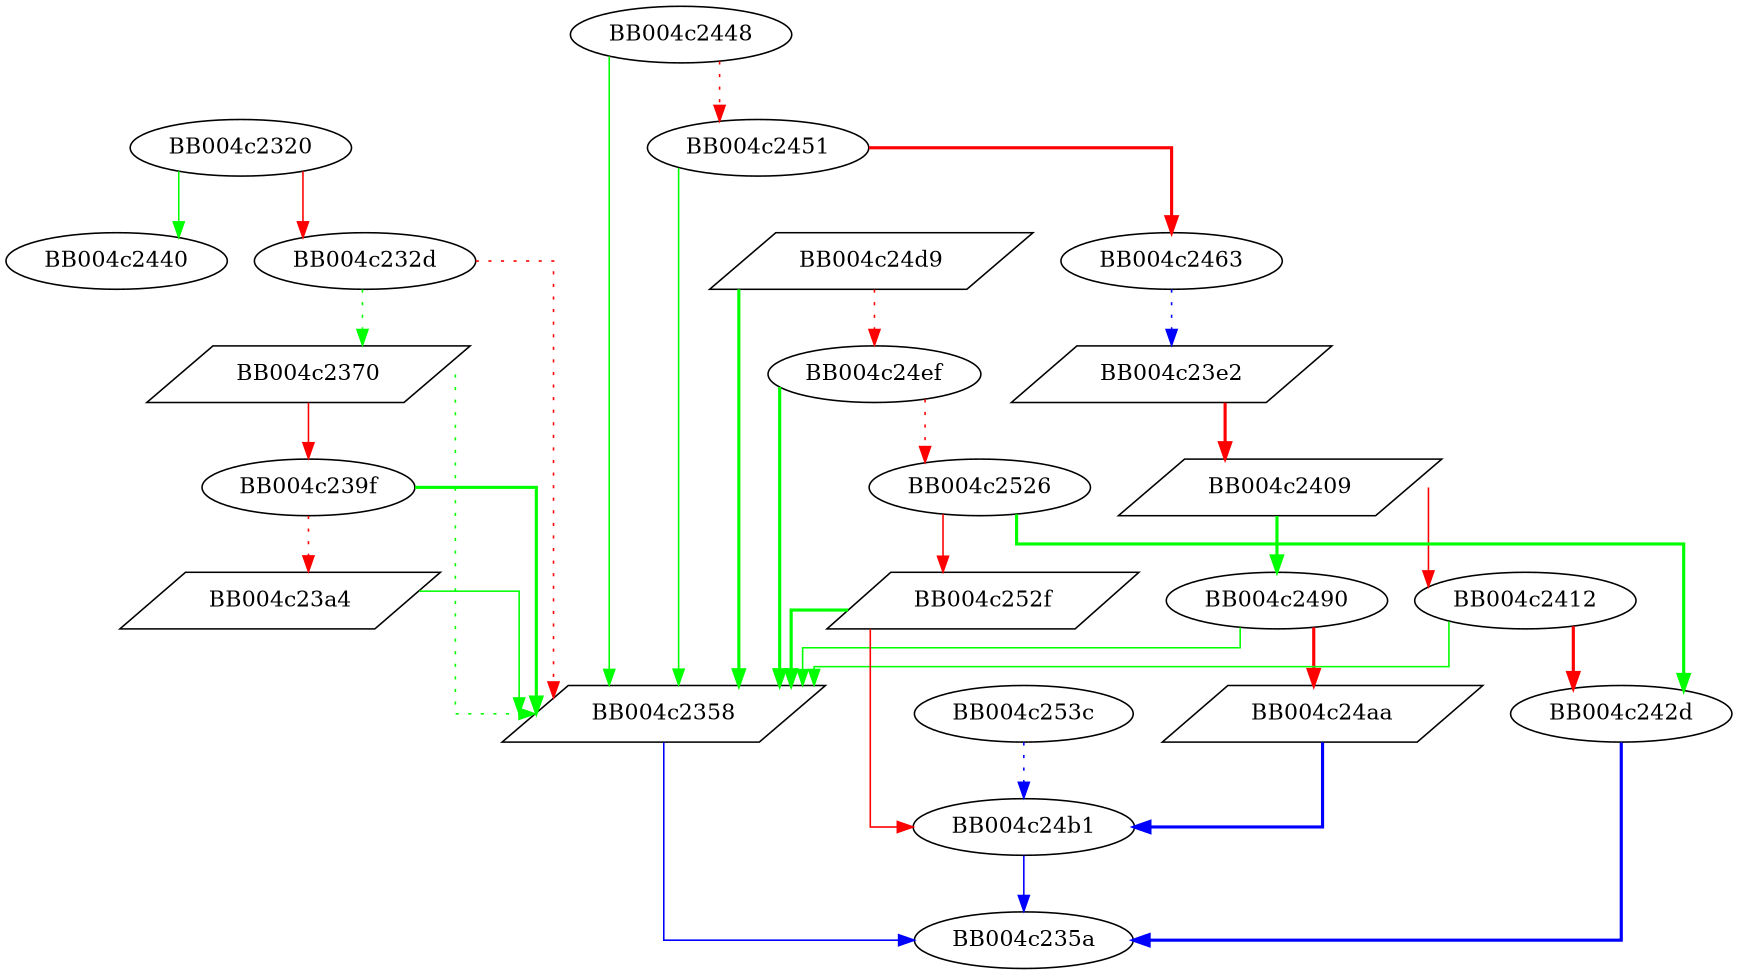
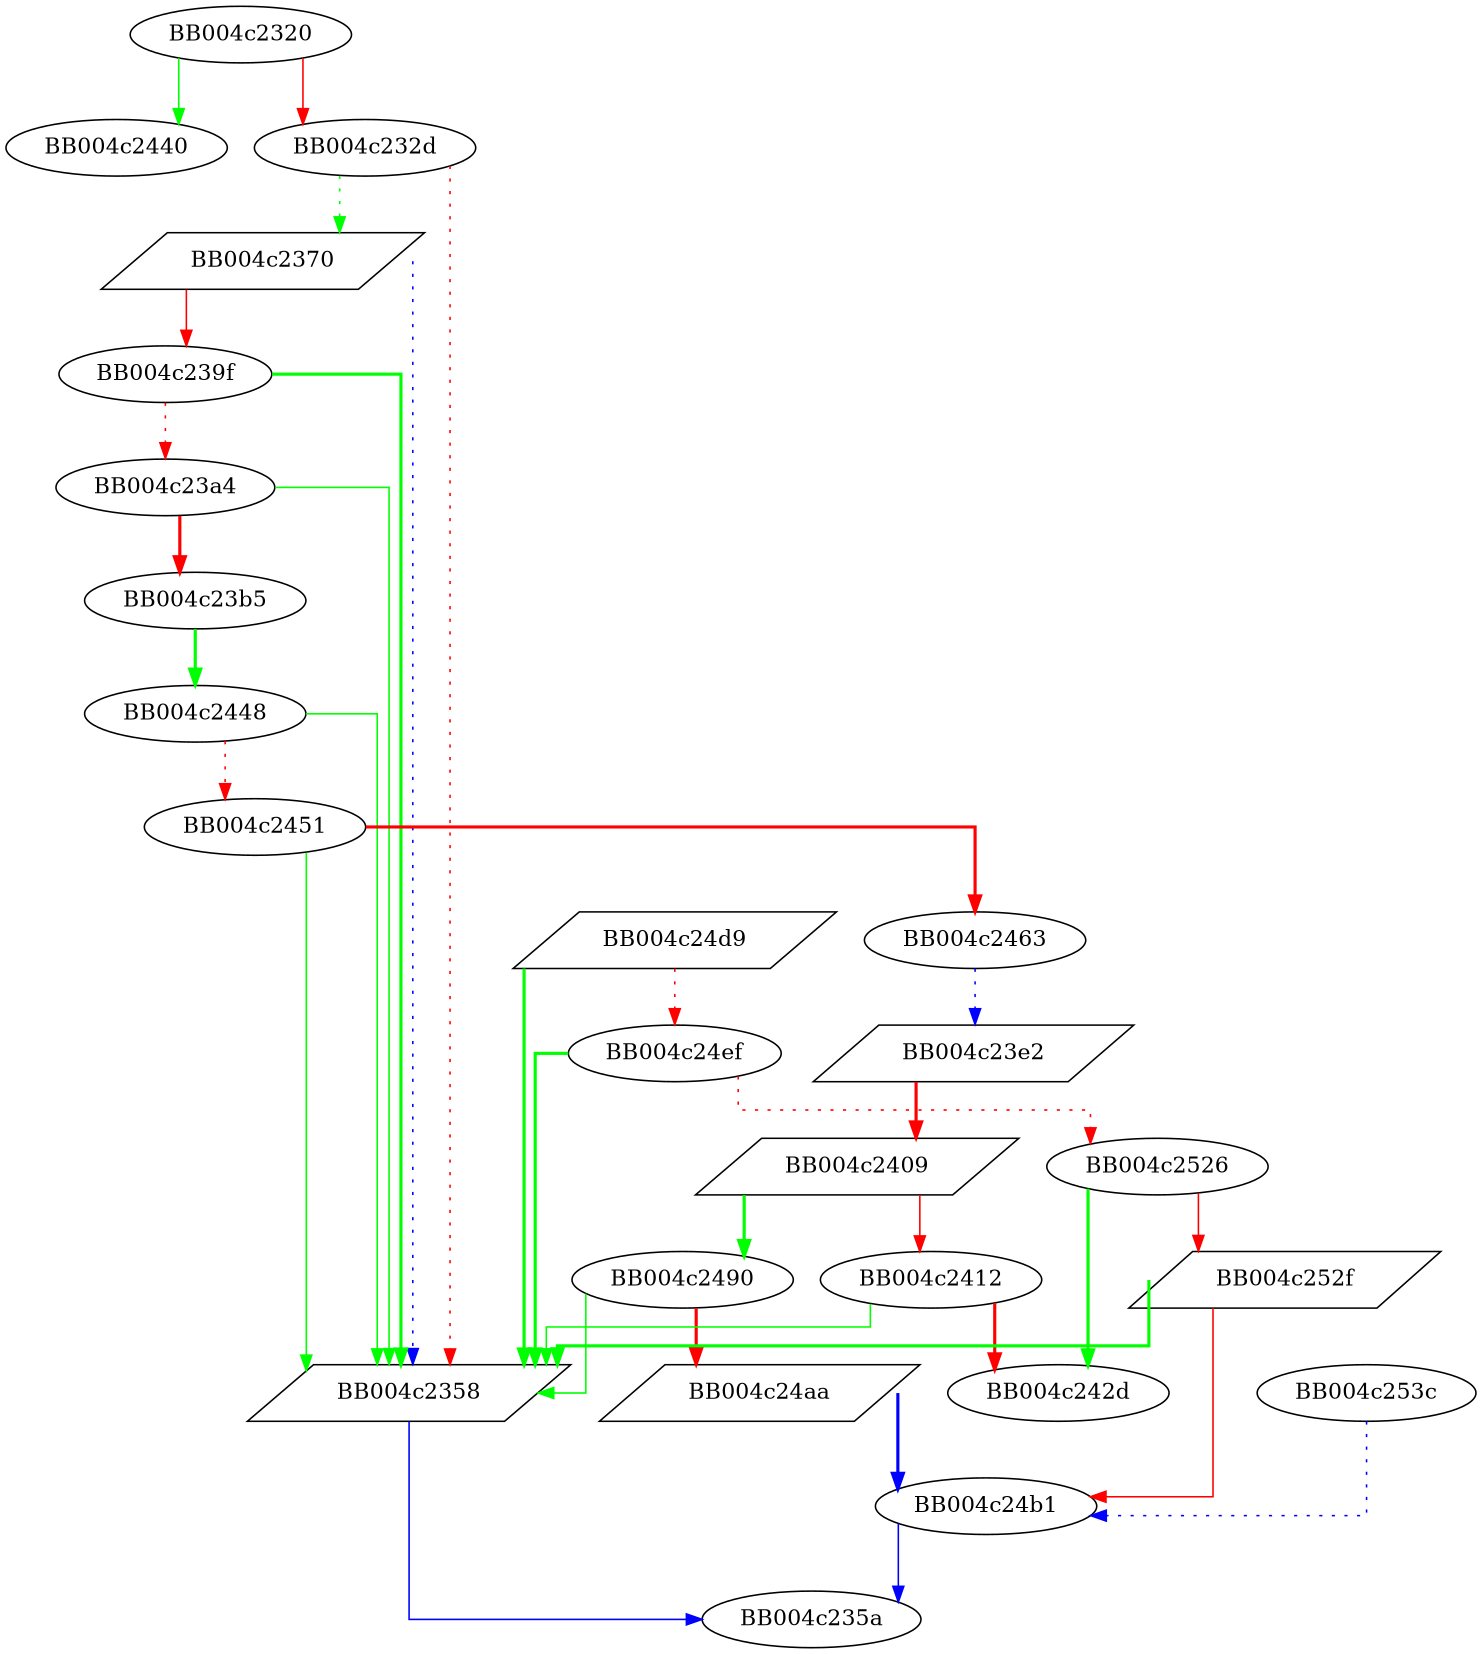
(455, 576) -> (413, 805)
none -> (195, 601)
(280, 601) -> (165, 487)
(1484, 940) -> none
